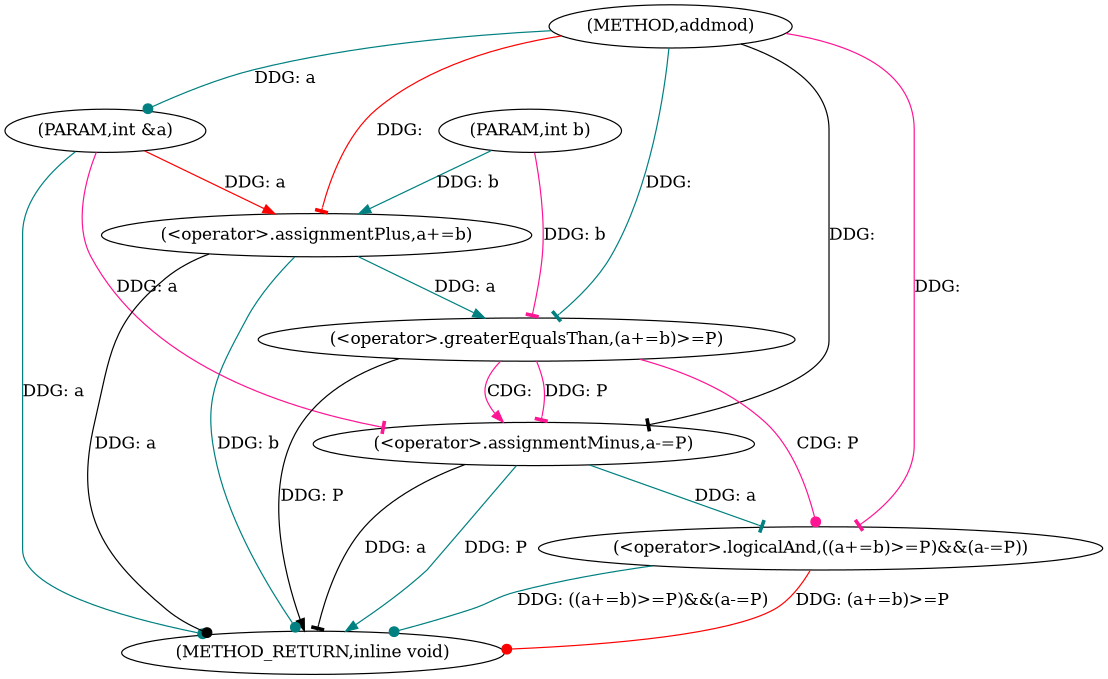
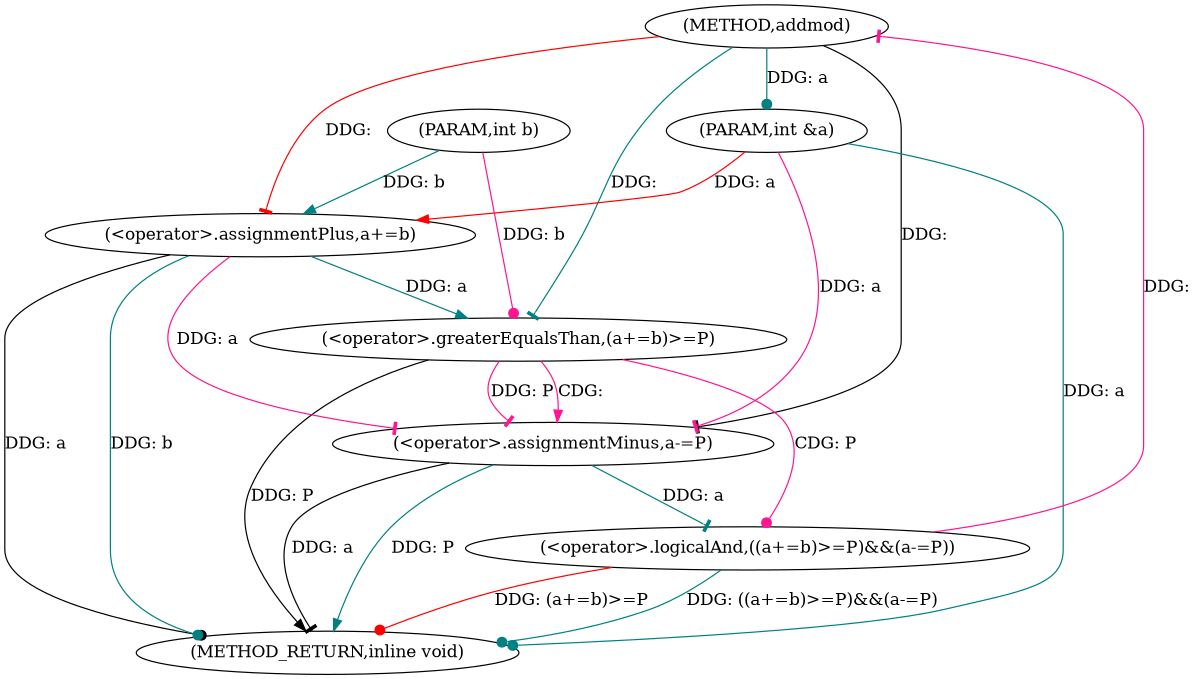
(543, 232) -> (498, 230)
(914, 249) -> (1144, 262)
none -> (217, 388)
